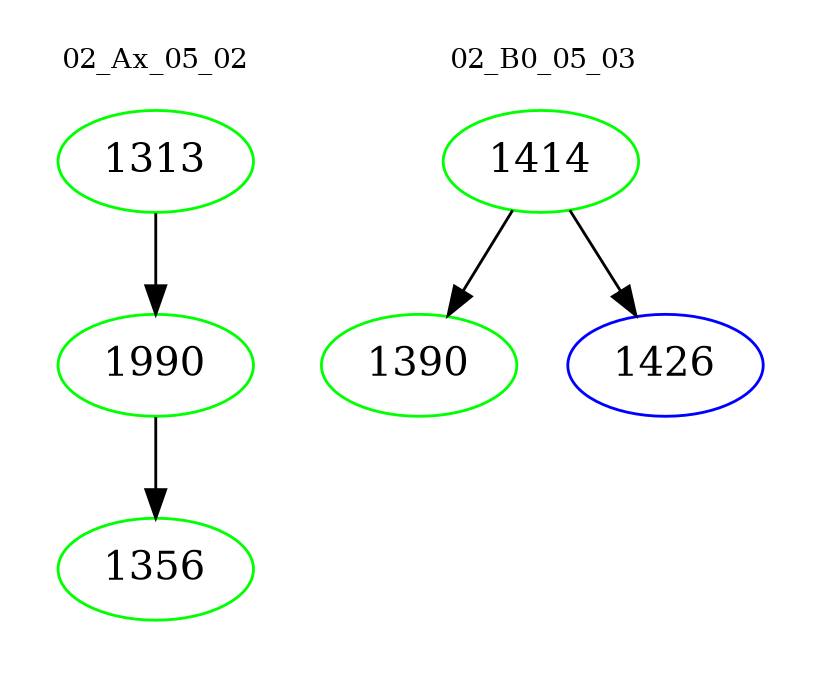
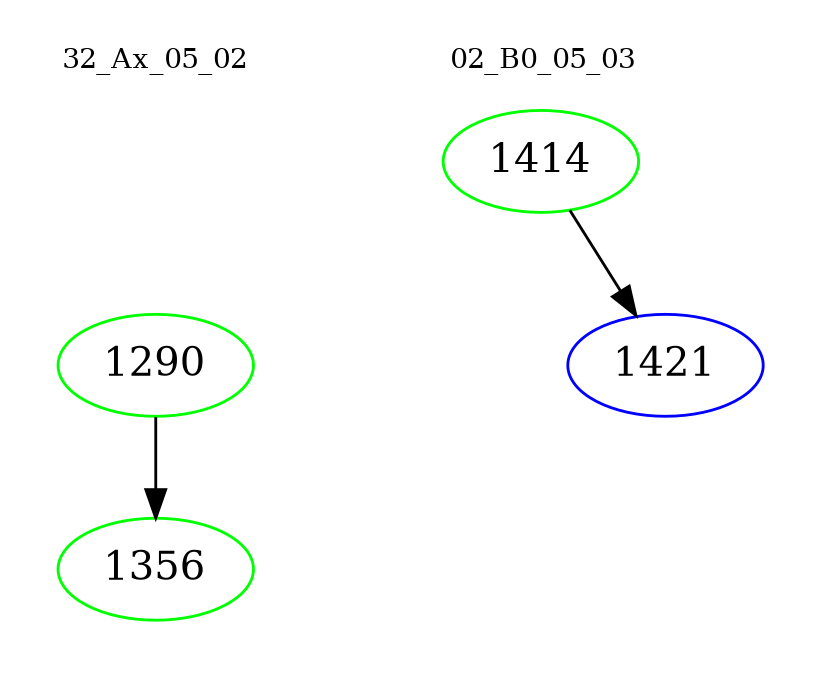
(156, 61) -> (156, 61)
(156, 161) -> none
(156, 365) -> (156, 365)
(419, 365) -> none
(666, 365) -> (666, 365)
